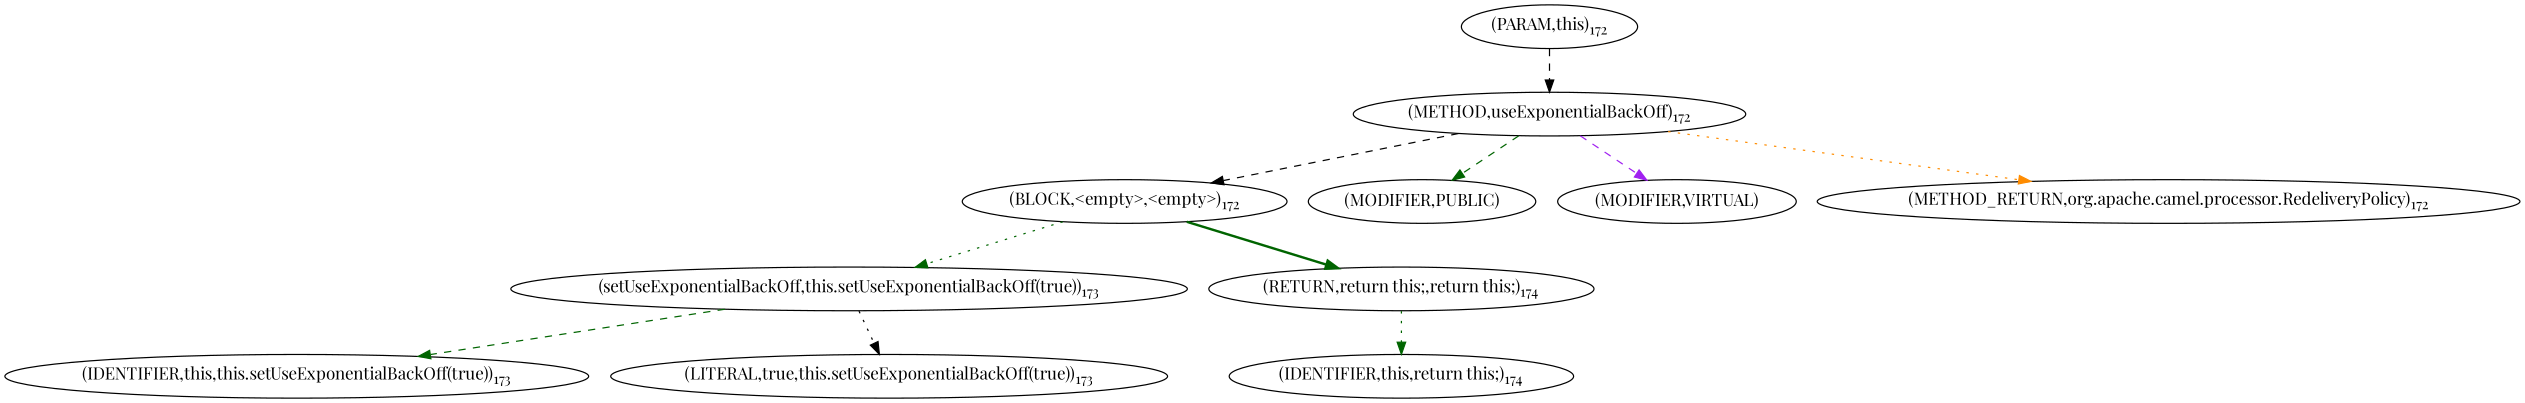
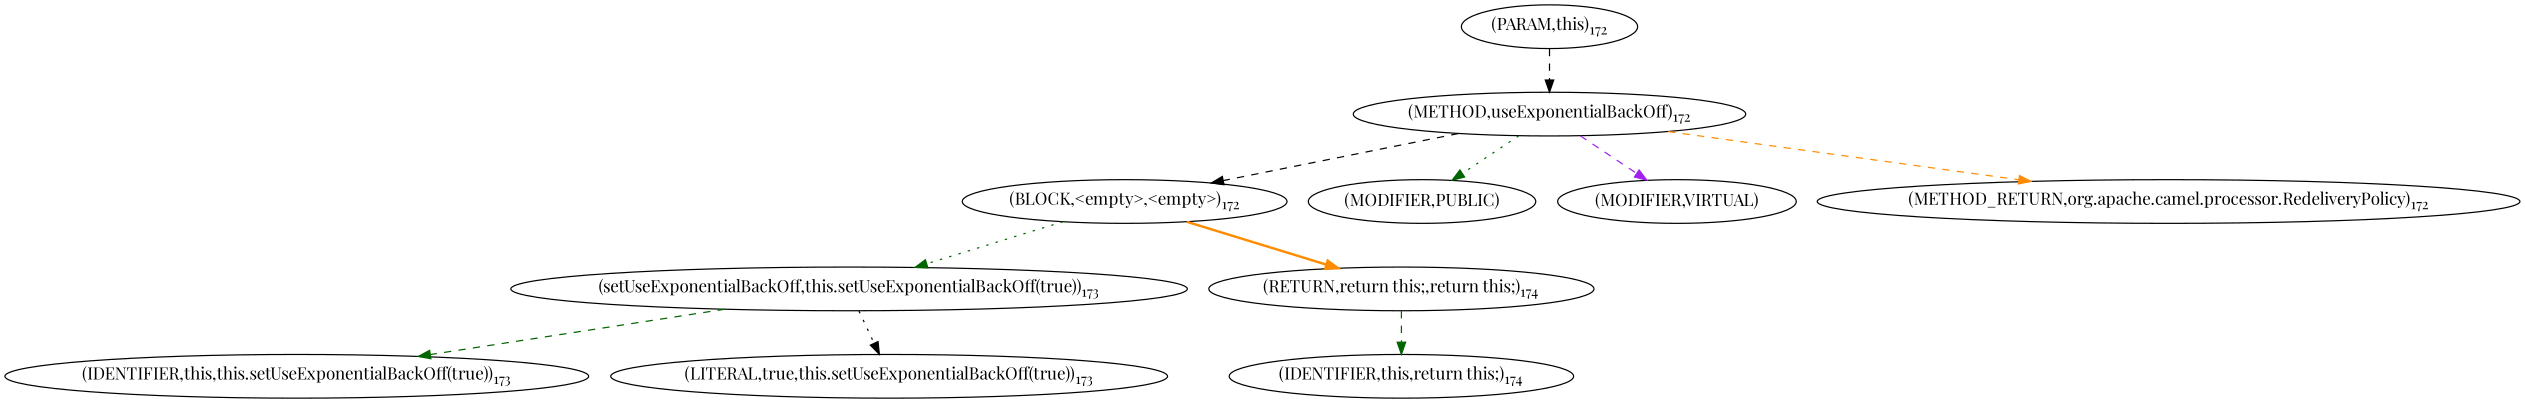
(1491, 155) -> (1491, 155)
(1843, 156) -> (1843, 156)
(1256, 243) -> (1256, 243)
(1401, 327) -> (1401, 327)
